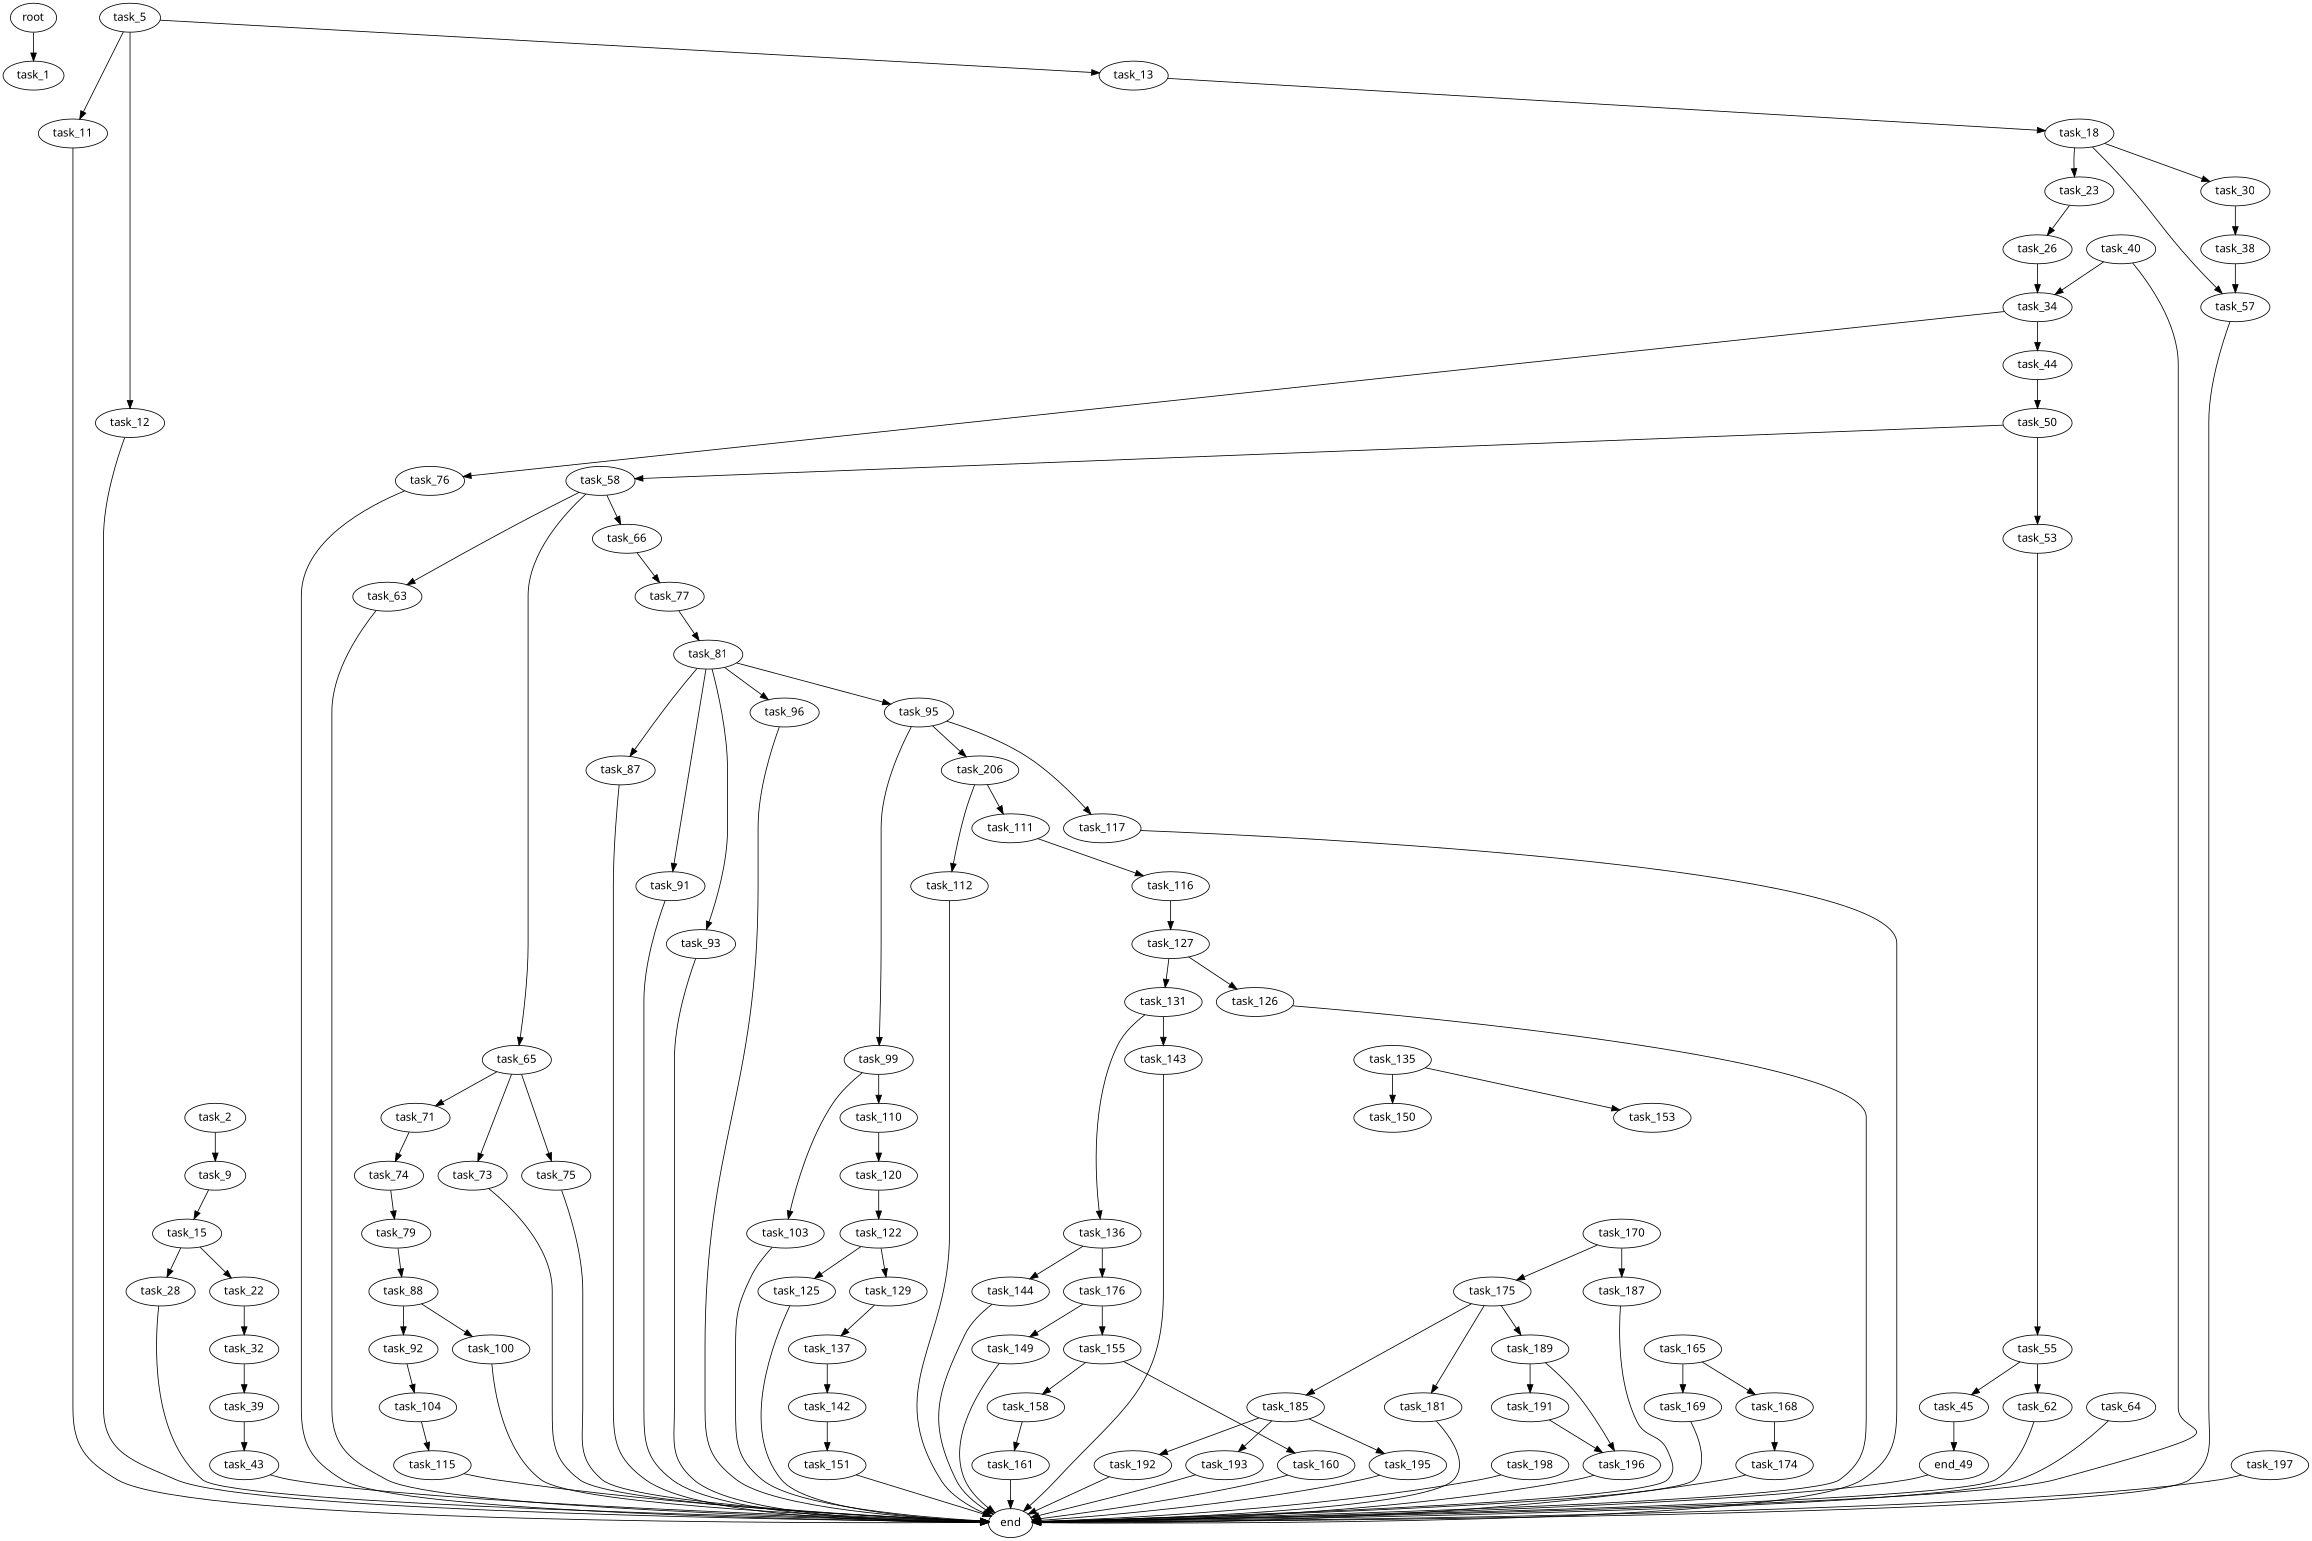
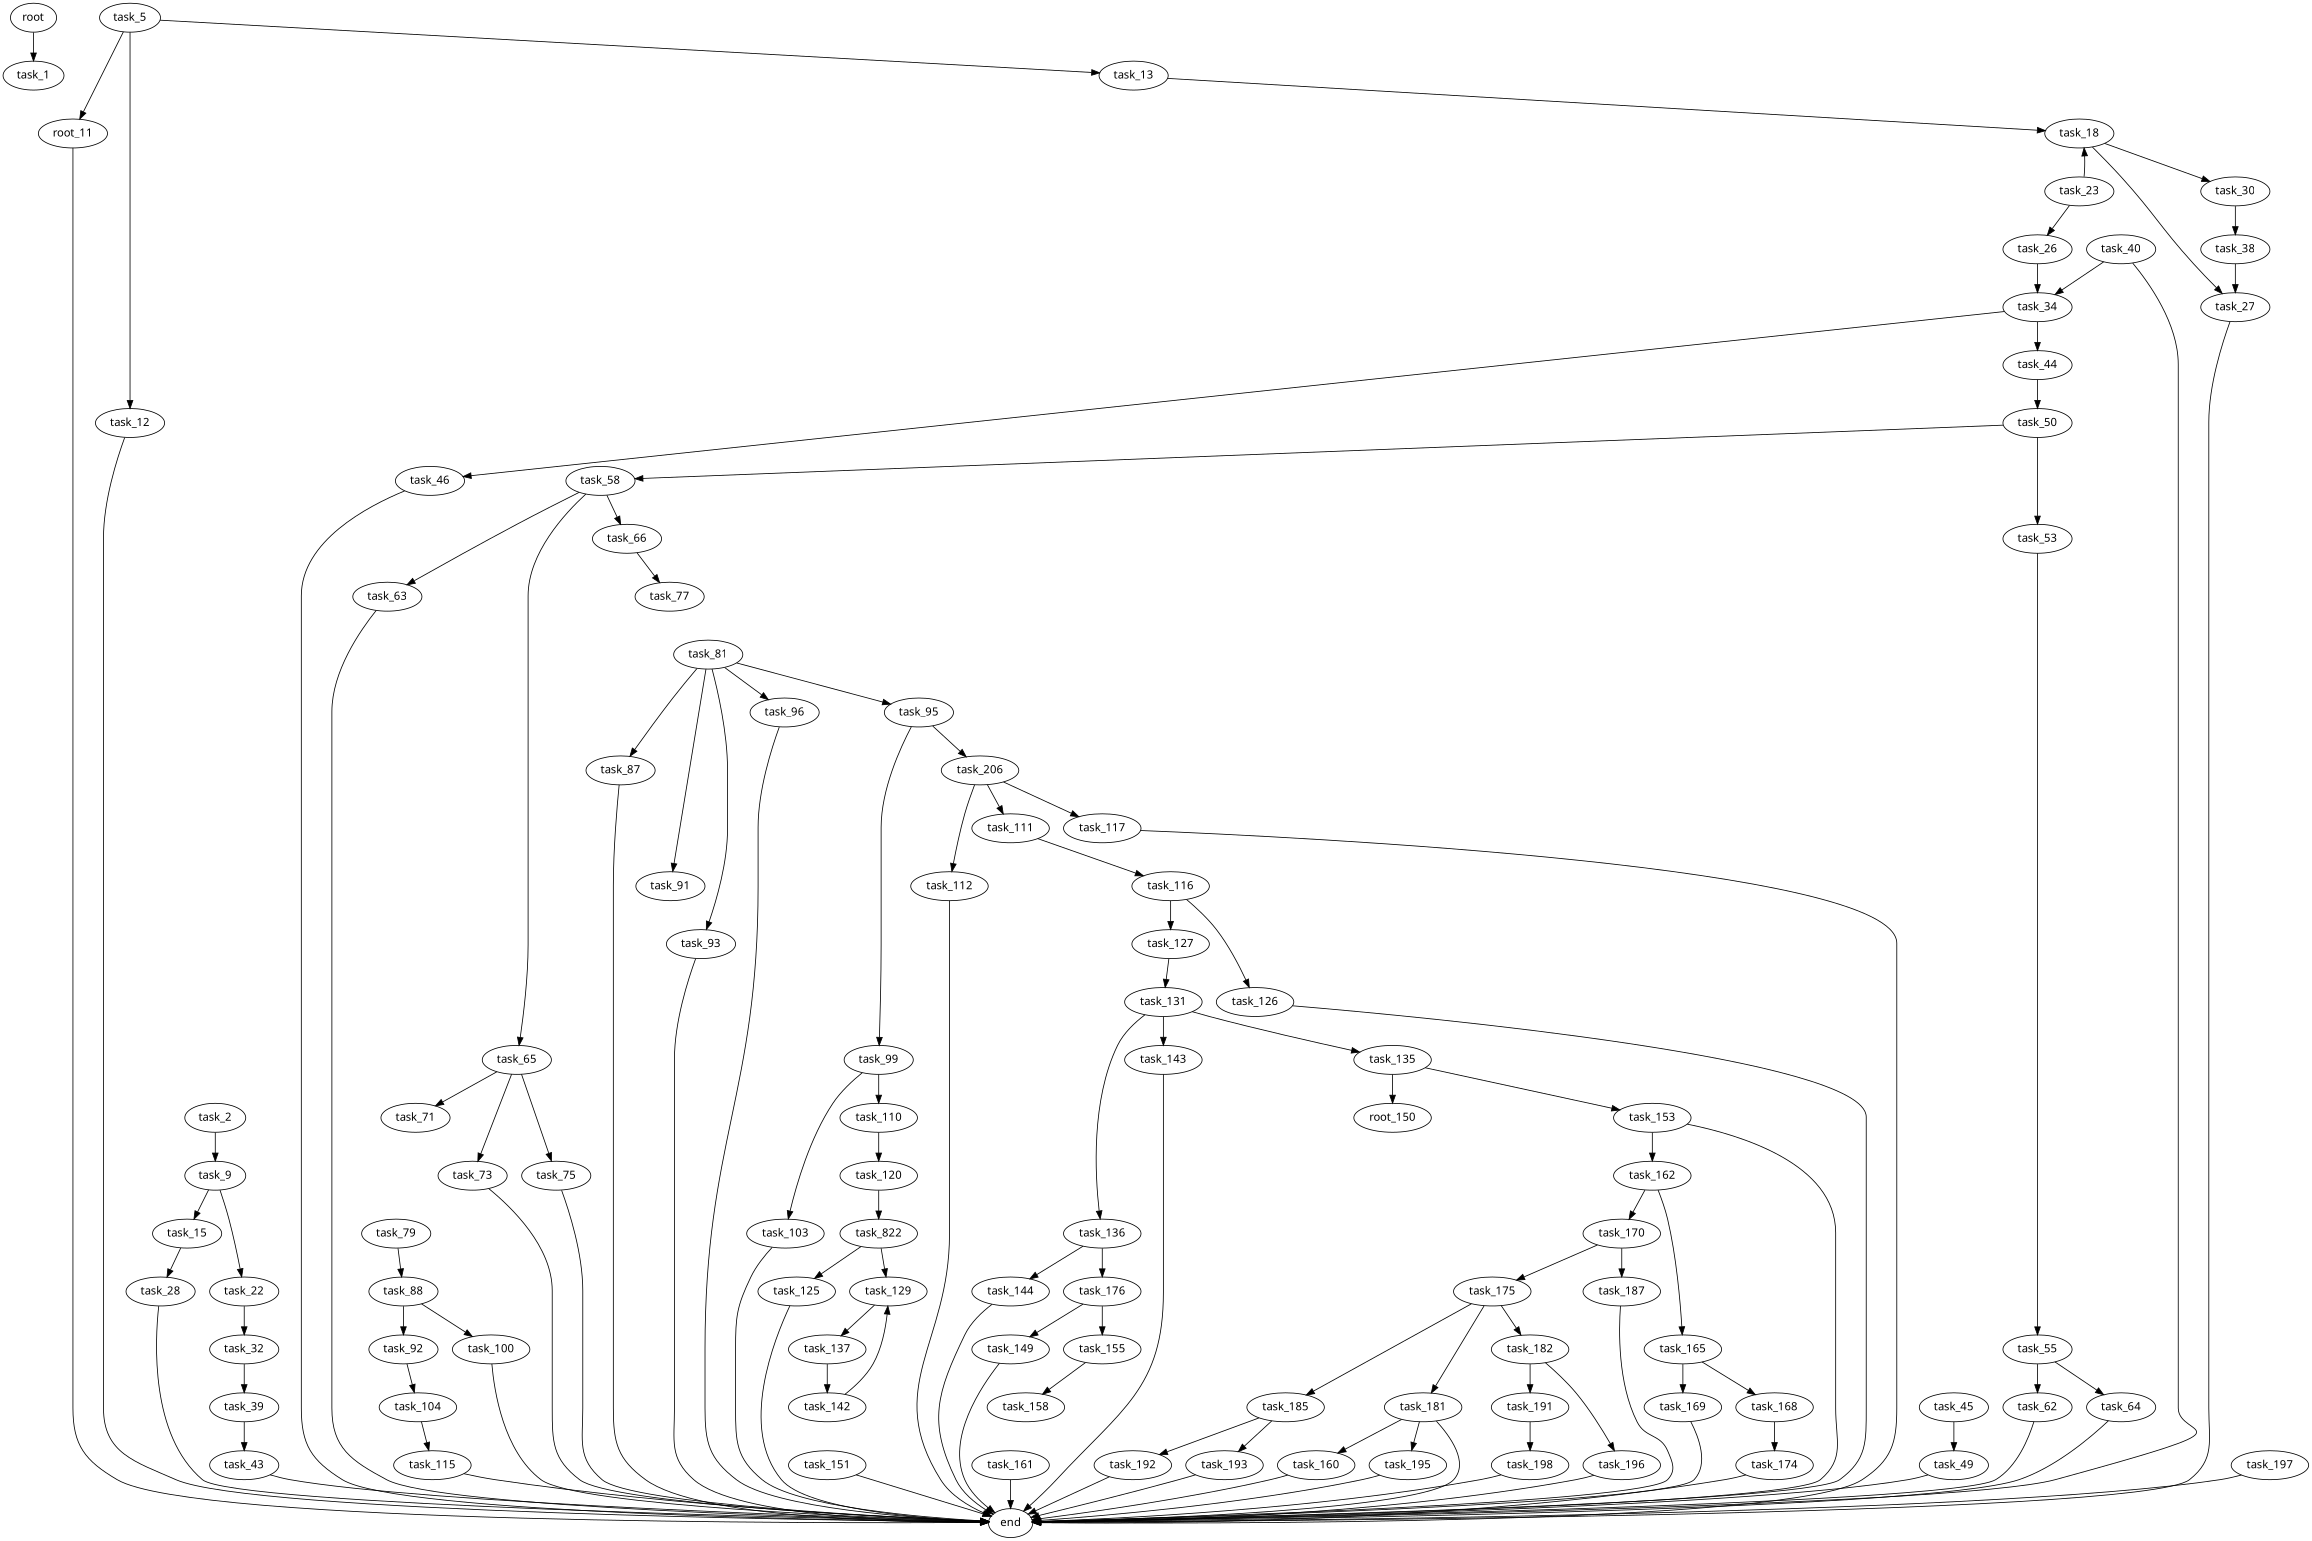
(73, 133) -> (73, 133)
(2074, 158) -> (2085, 166)
(2235, 307) -> (2235, 307)
(430, 481) -> (430, 481)
(687, 622) -> none
(1023, 754) -> (1037, 798)
(1209, 971) -> (1221, 936)
none -> (1272, 1032)
(1393, 1118) -> (1393, 1118)
(389, 1176) -> none
none -> (1652, 1176)
(879, 1234) -> (879, 1234)
(213, 1260) -> (231, 1229)
(1530, 1349) -> (1530, 1349)
(644, 1351) -> (1833, 1465)
(1999, 1376) -> (2076, 1376)
(1206, 1405) -> (1373, 1434)
(827, 1432) -> (875, 1359)
(1019, 1432) -> none
(1572, 1434) -> (1530, 1432)
(1343, 1435) -> (1417, 1432)
(1954, 1465) -> (1954, 1465)
